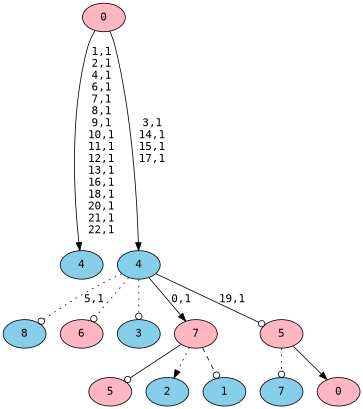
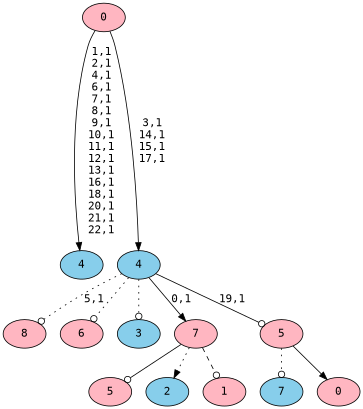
(25, 334) -> (25, 334)
(224, 392) -> (224, 392)
